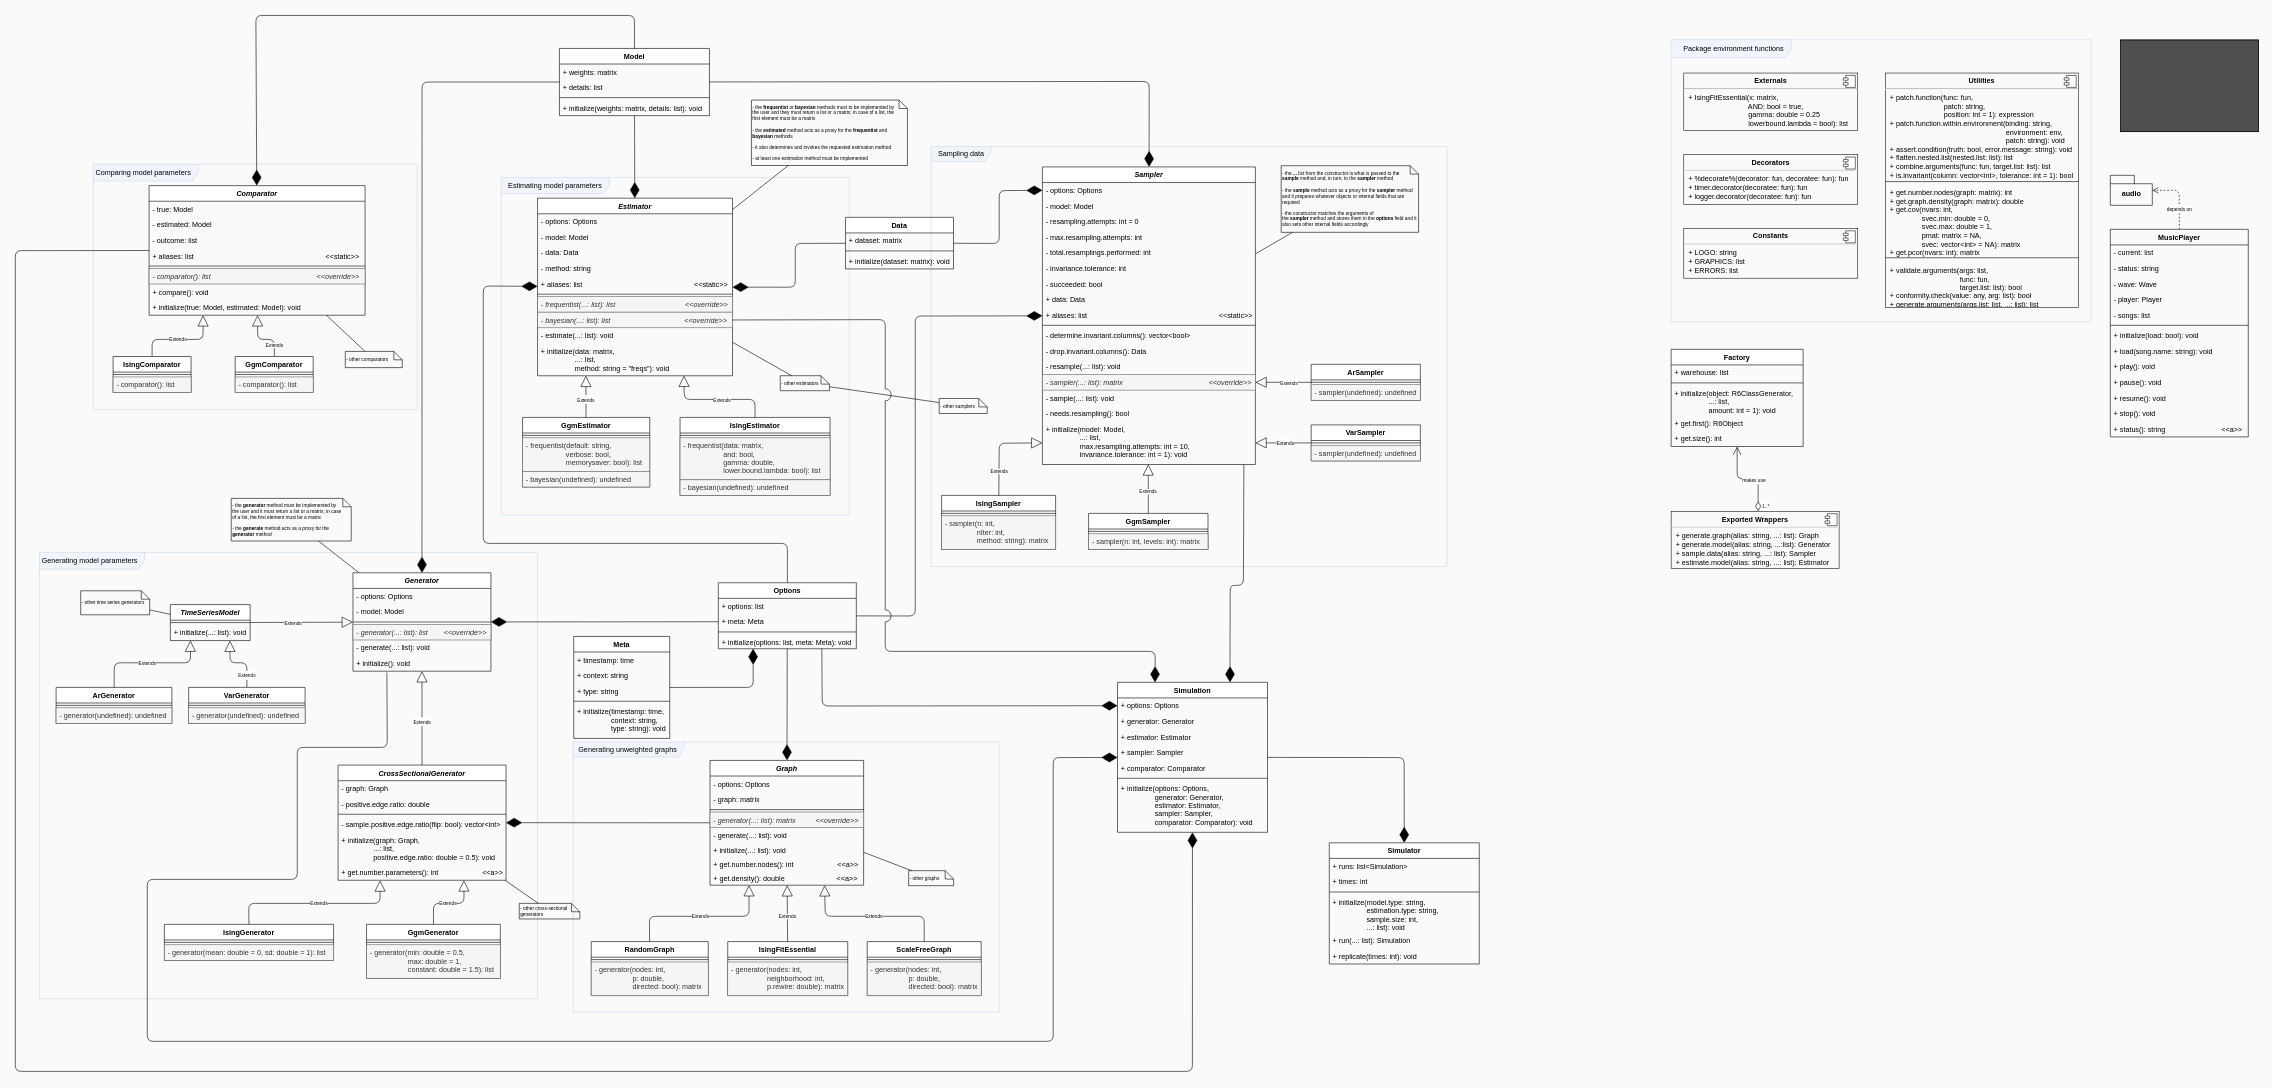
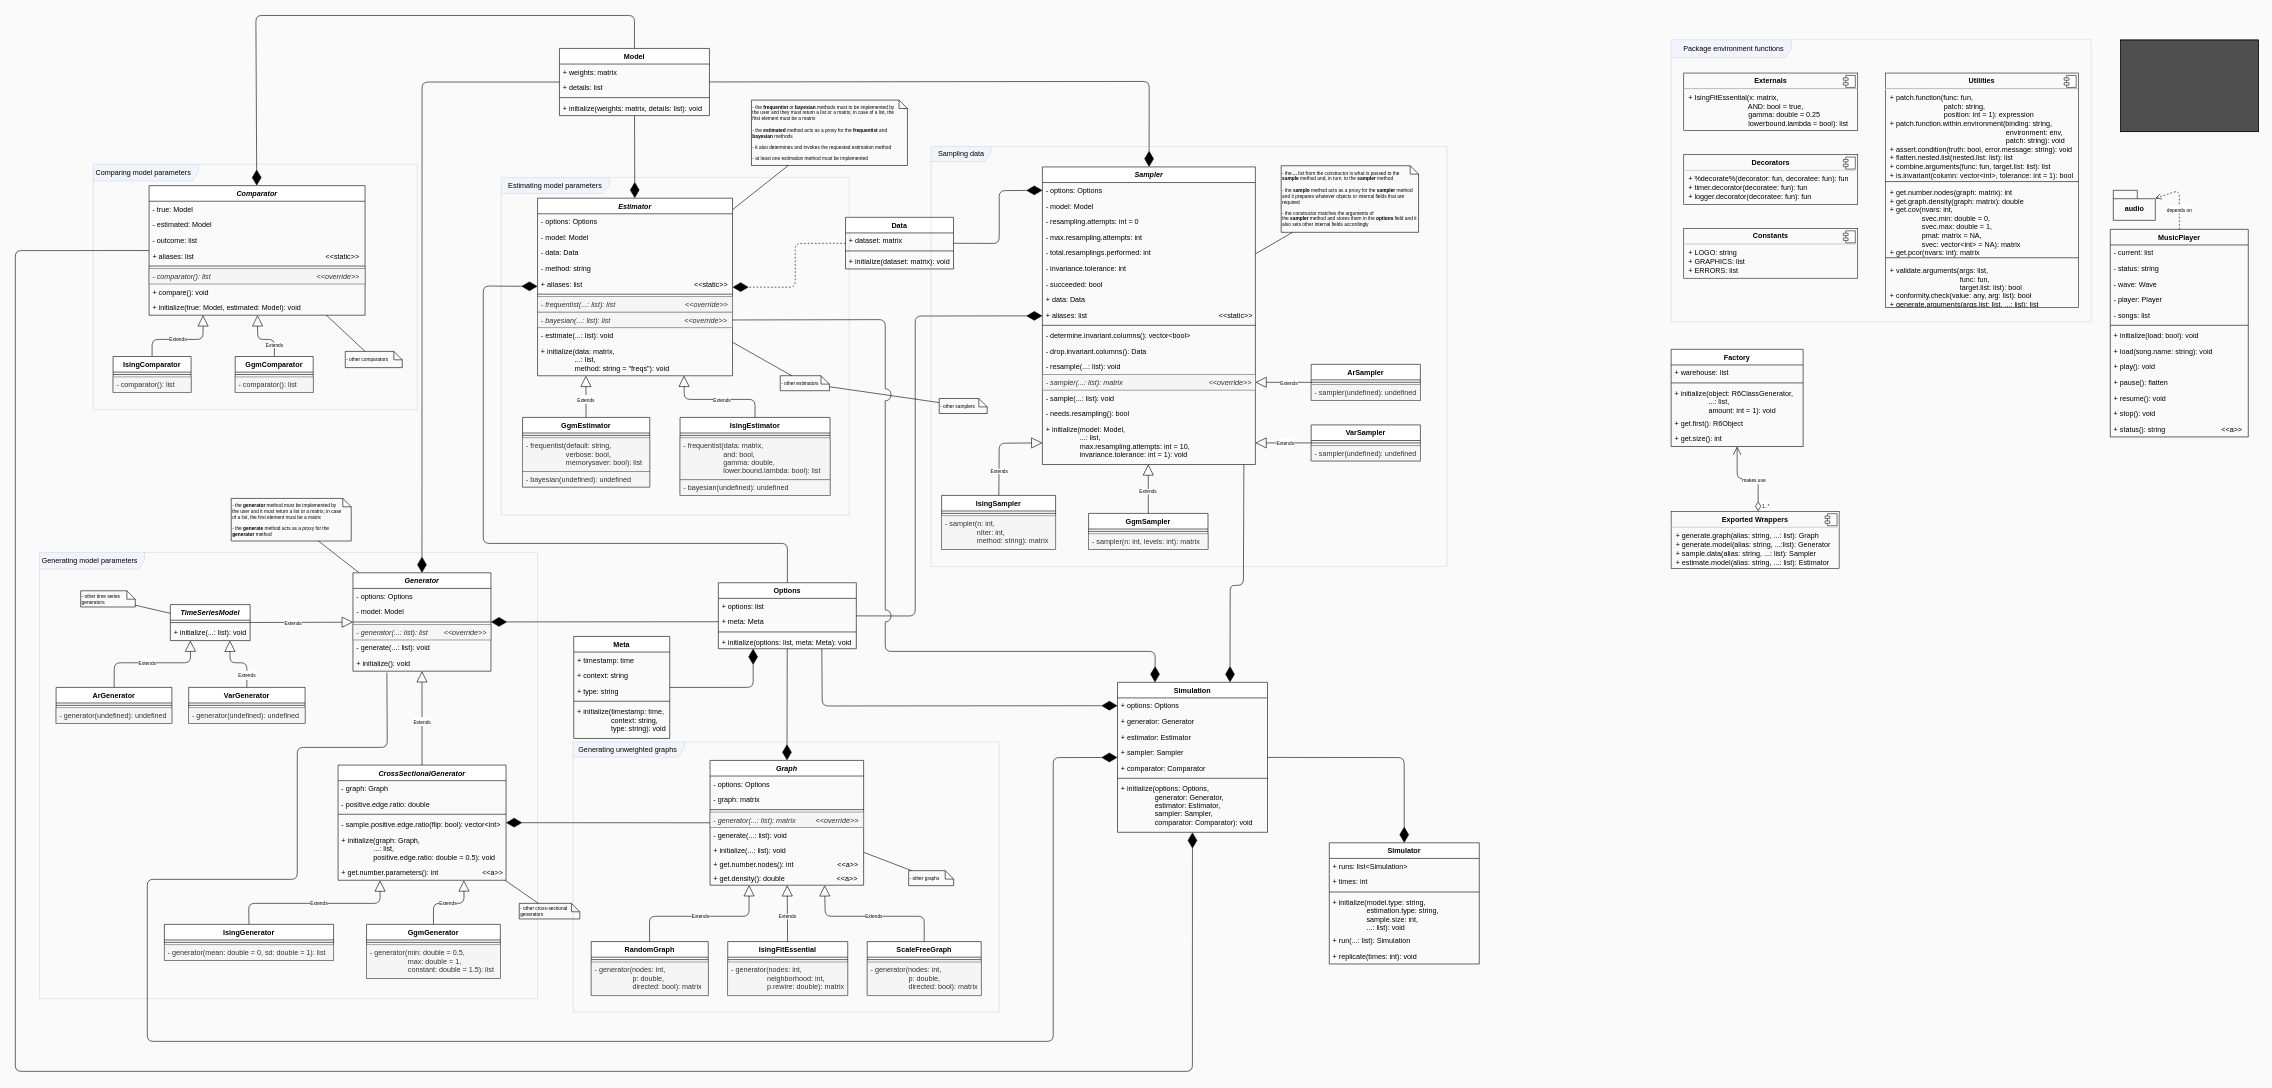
(2131, 190) -> (2134, 205)
(795, 265) -> (795, 265)
(2140, 383) -> (2146, 383)
(115, 603) -> (108, 599)
